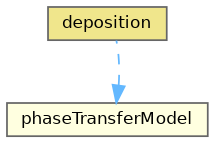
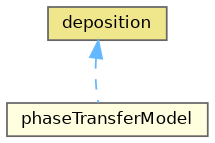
(119, 63) -> (96, 81)
